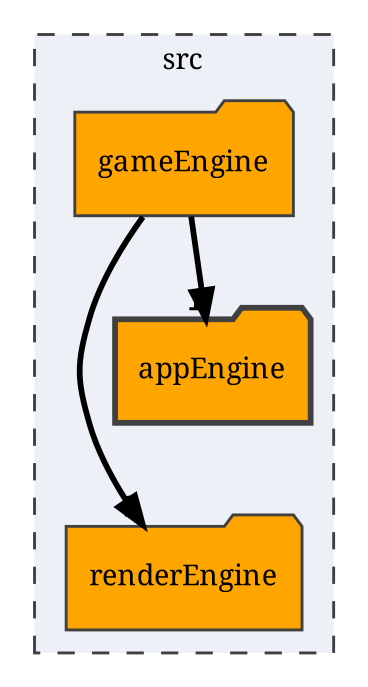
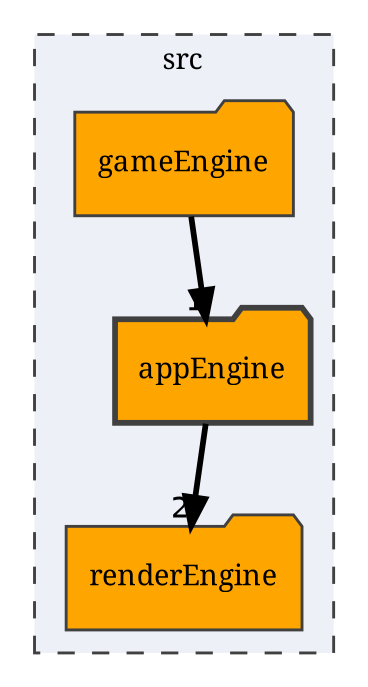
(81, 356) -> (200, 460)
